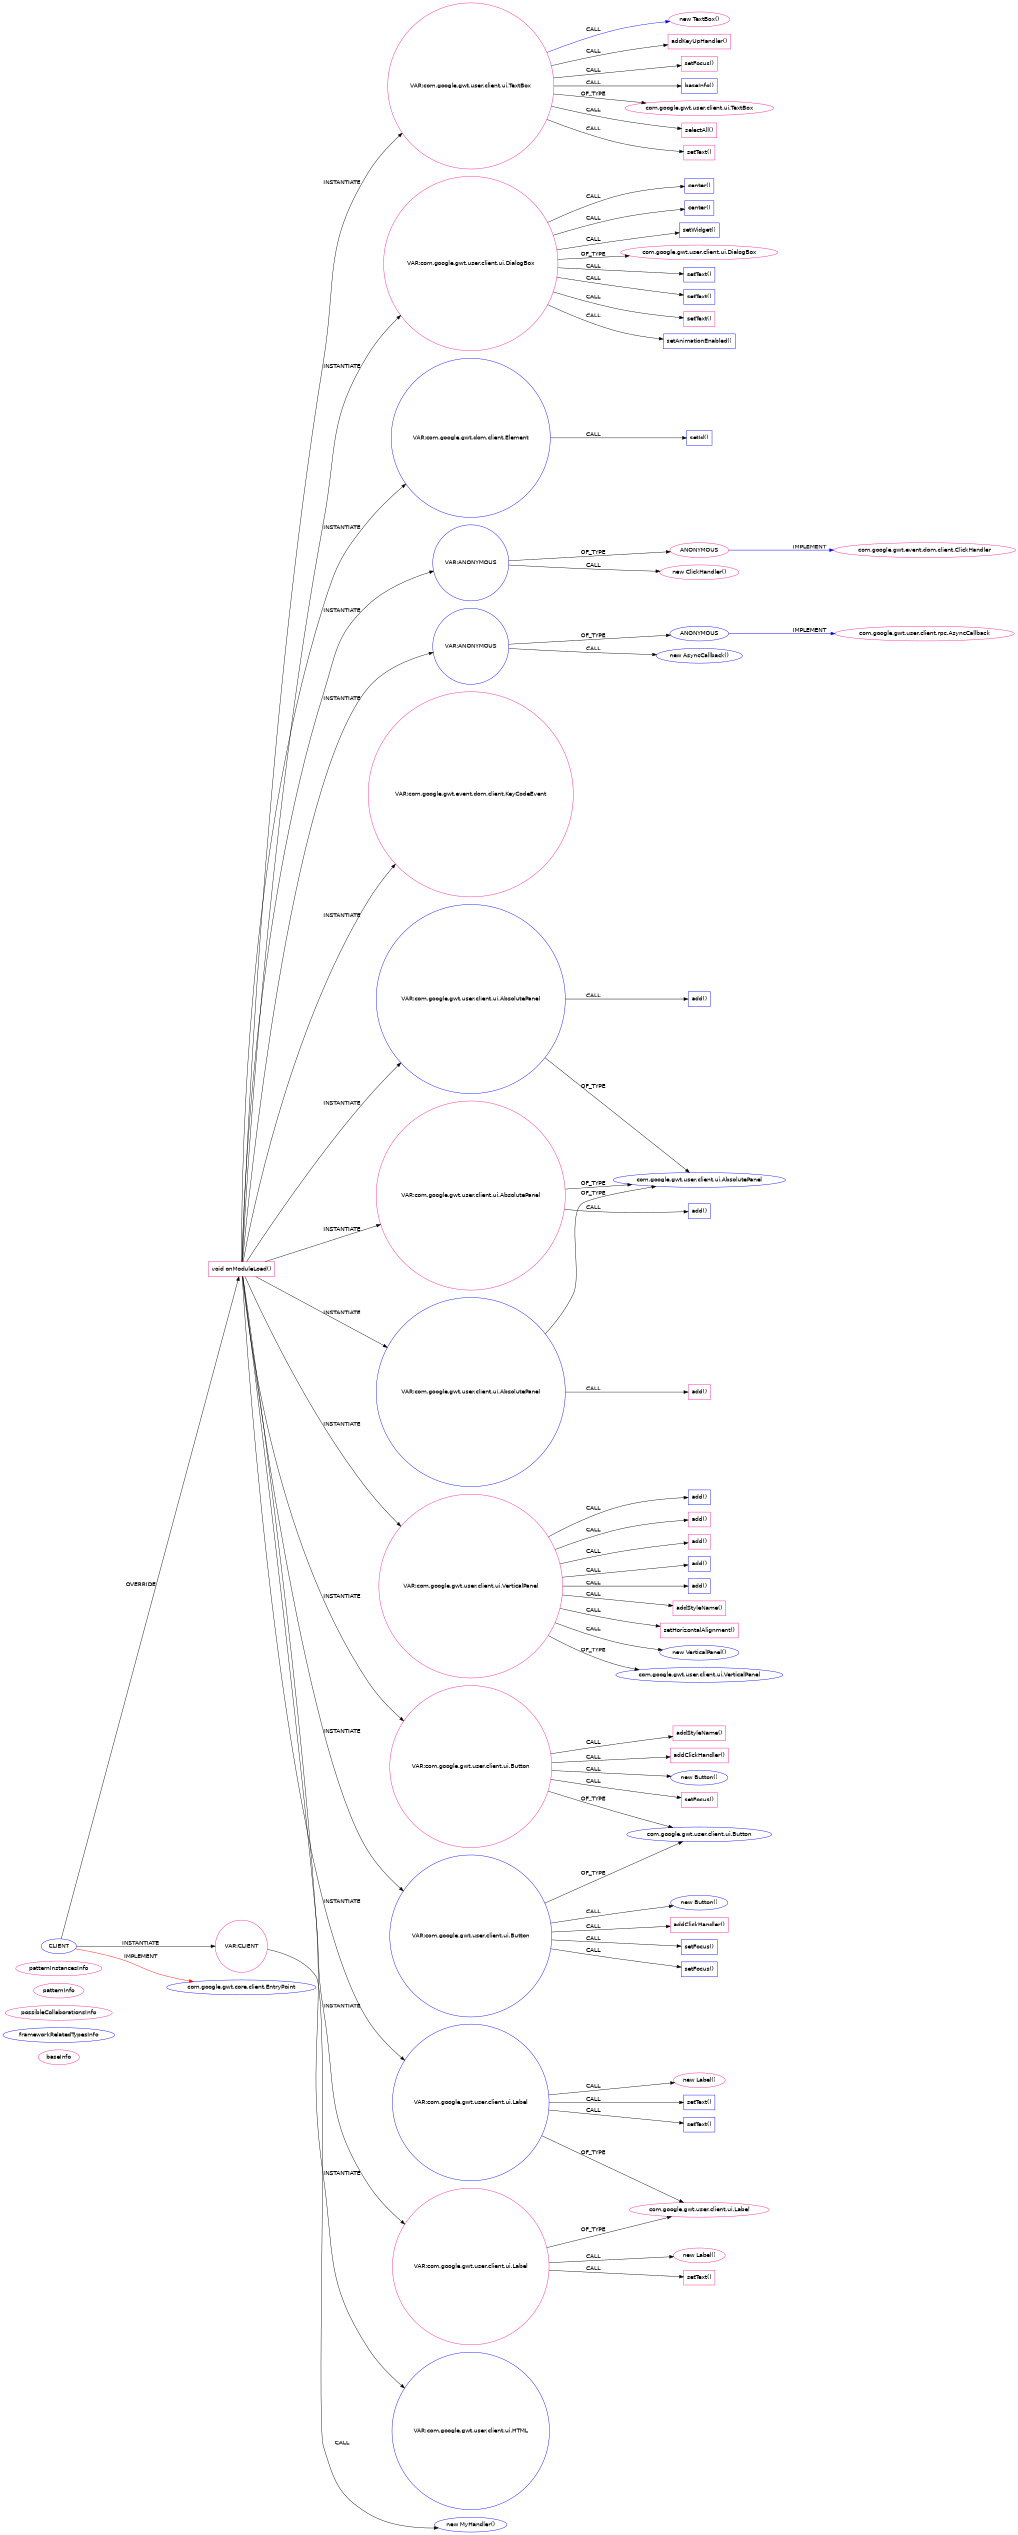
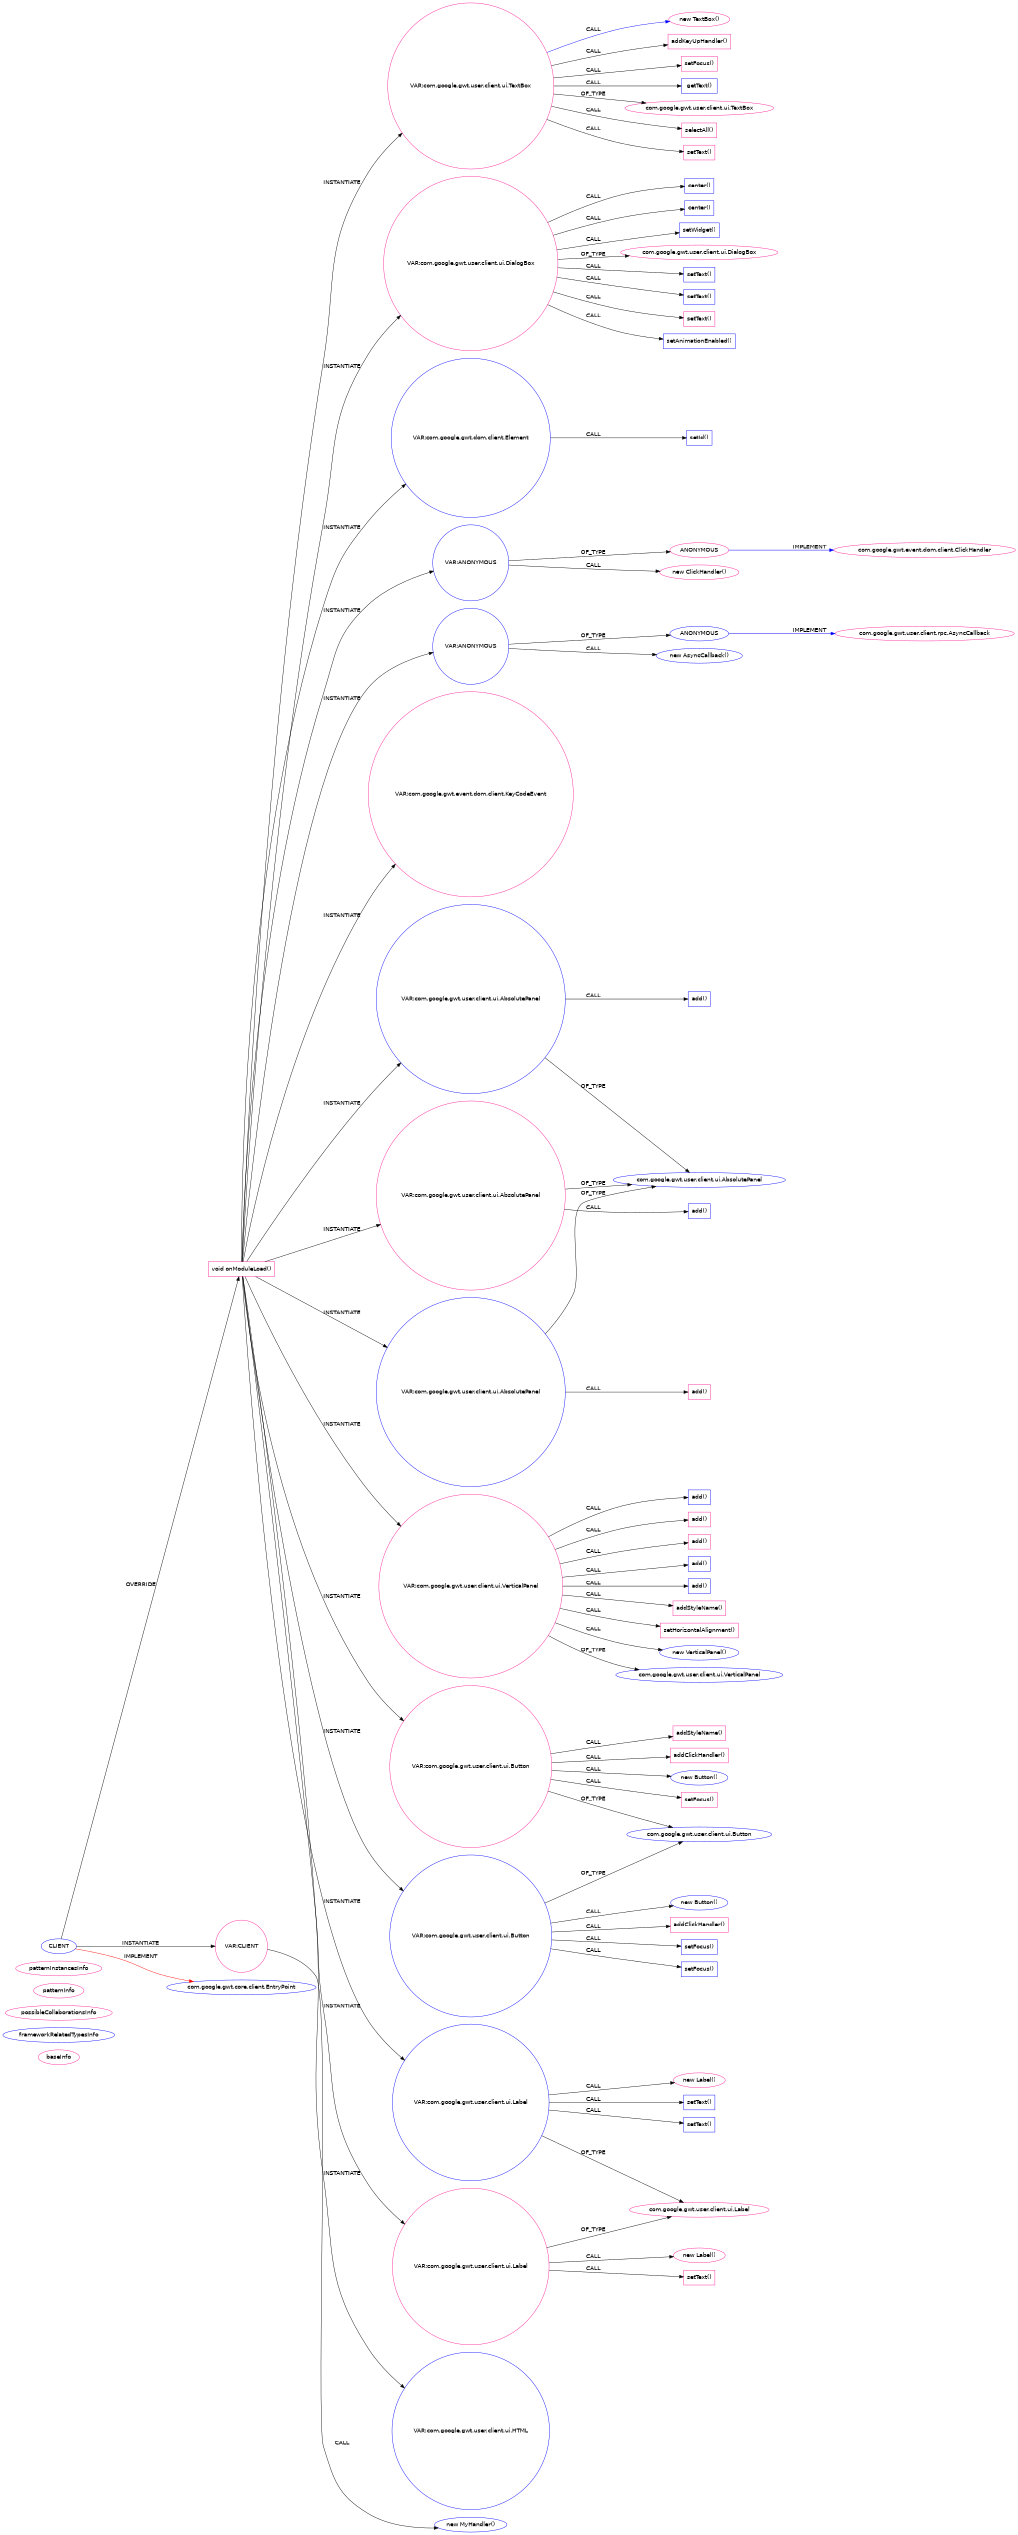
(699, 86) -> (699, 86)
